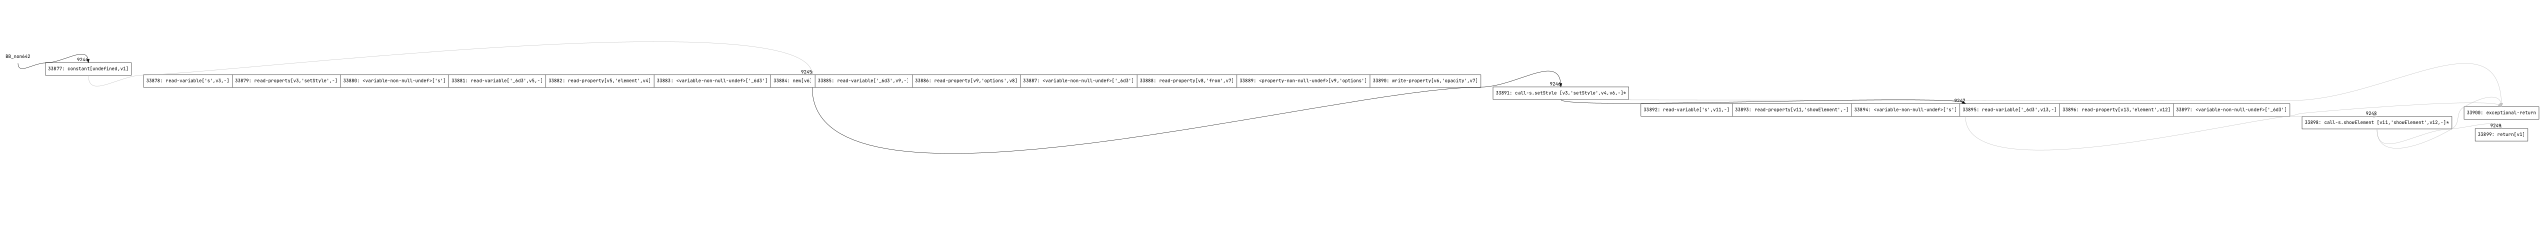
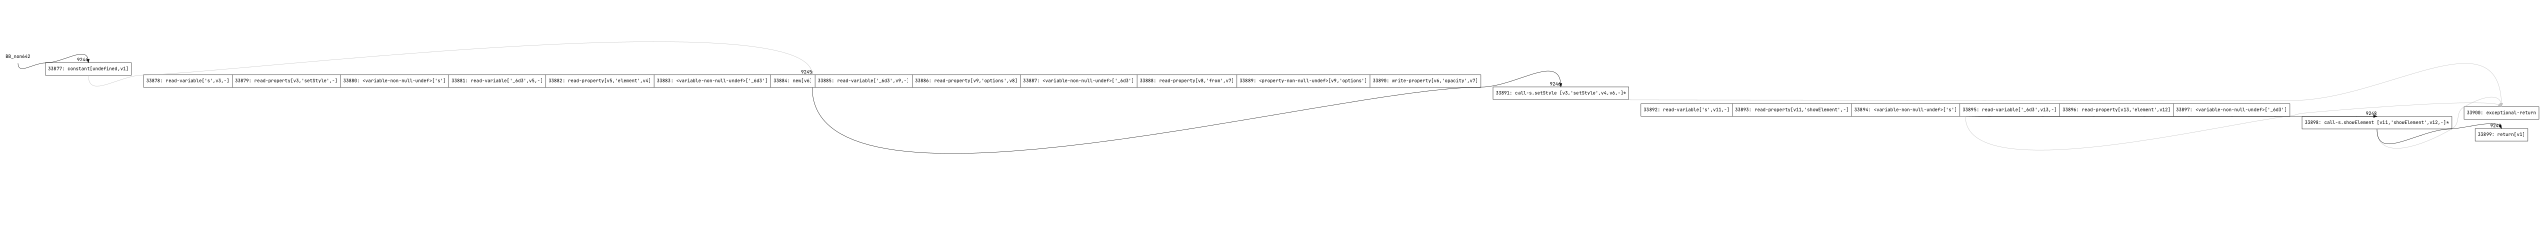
(1731, 102) -> none
(2169, 116) -> (2169, 116)
(2433, 132) -> (2433, 132)
